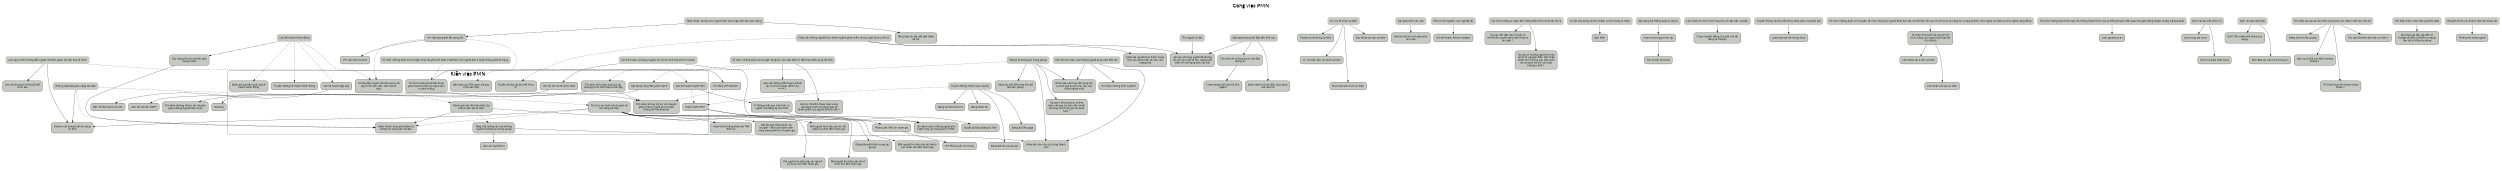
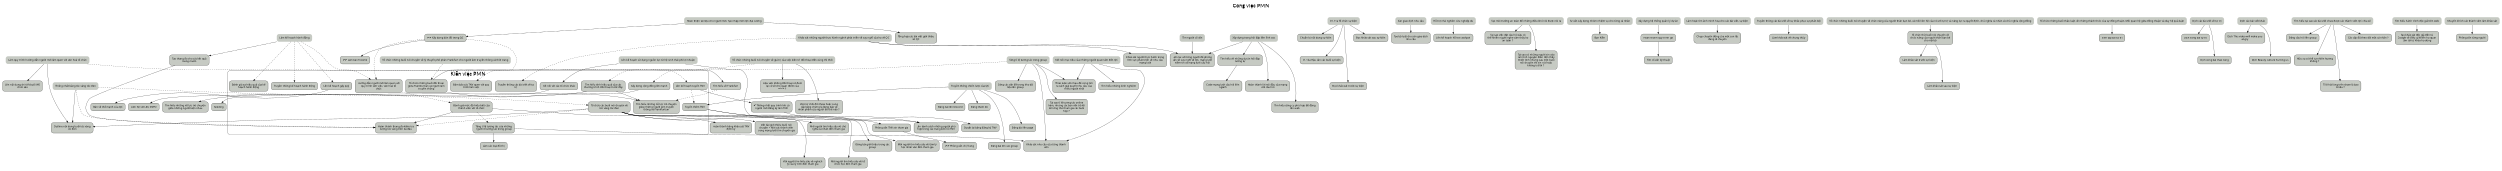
(828, 93) -> (828, 93)
none -> (1295, 107)
